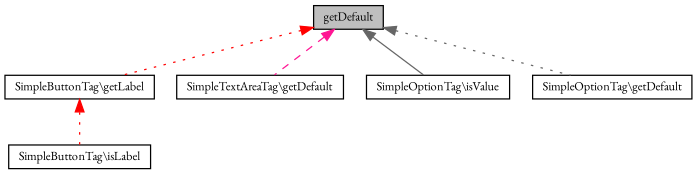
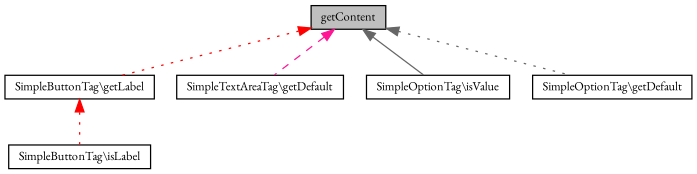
(348, 17) -> (348, 17)
